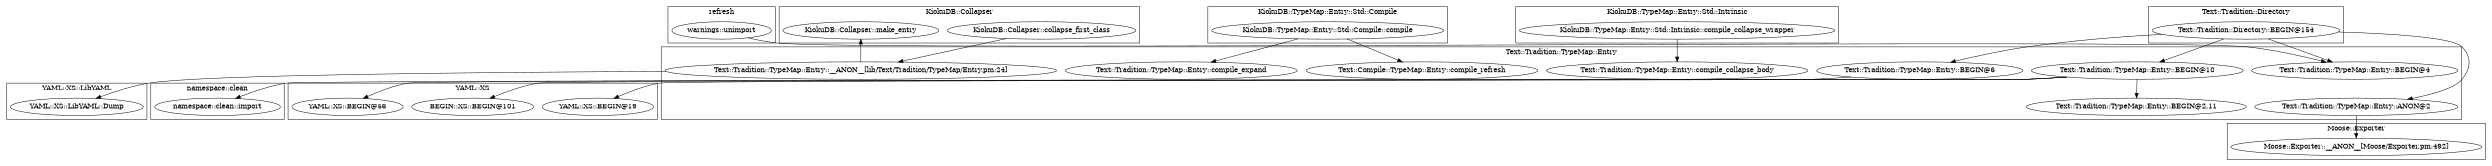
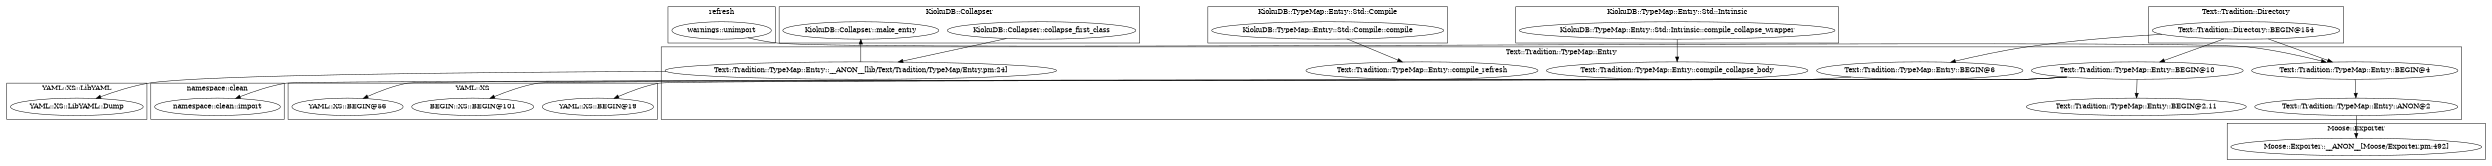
(2446, 41) -> (2355, 86)
(1181, 71) -> none
(1422, 71) -> (1422, 71)
